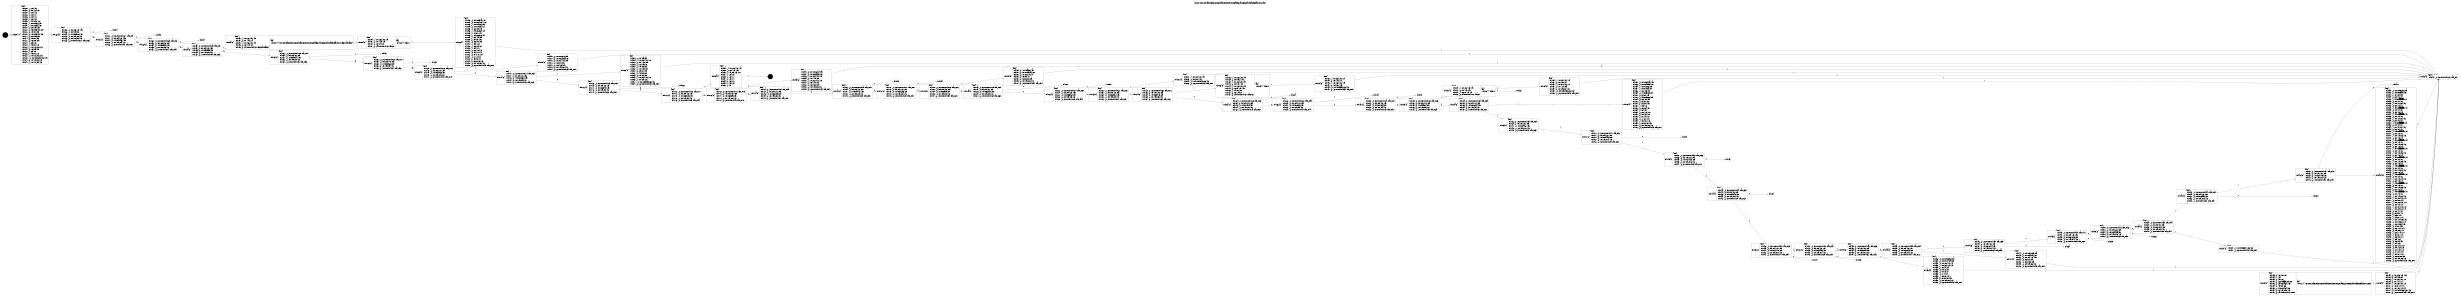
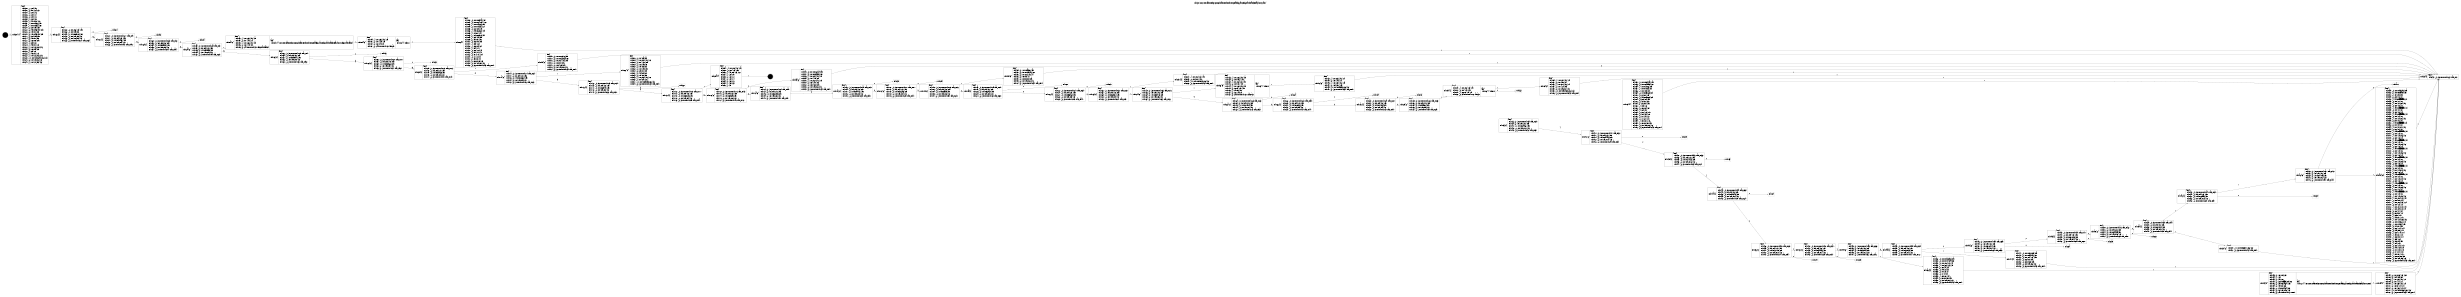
(1469, 105) -> none
